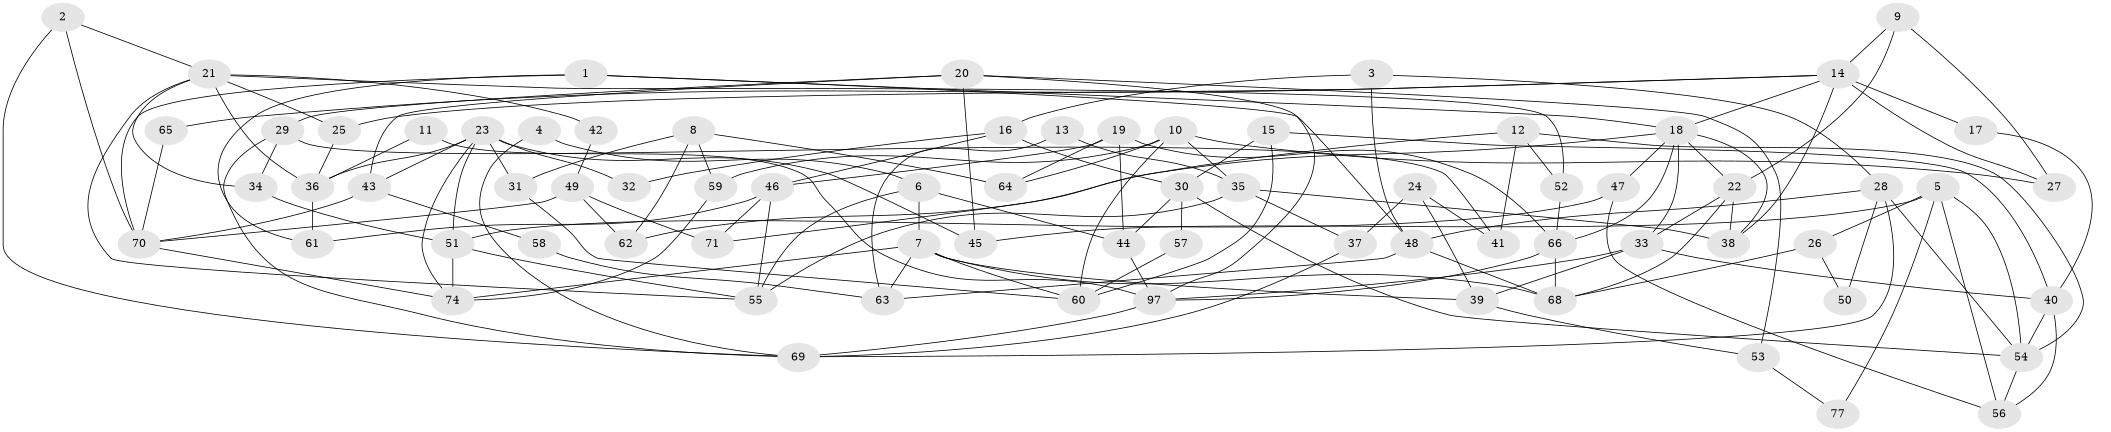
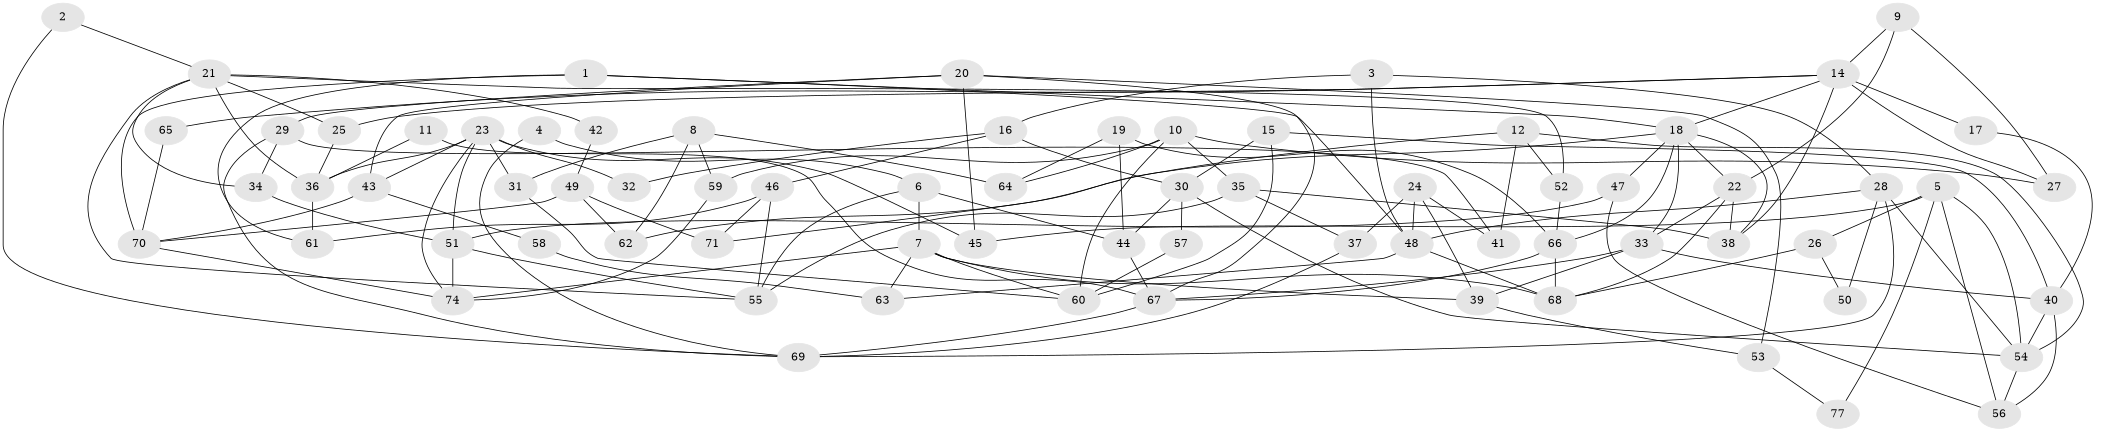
(1062, 131) -> none
(95, 133) -> none
(949, 166) -> none
none -> (1414, 216)
(1154, 301) -> (1154, 301)
